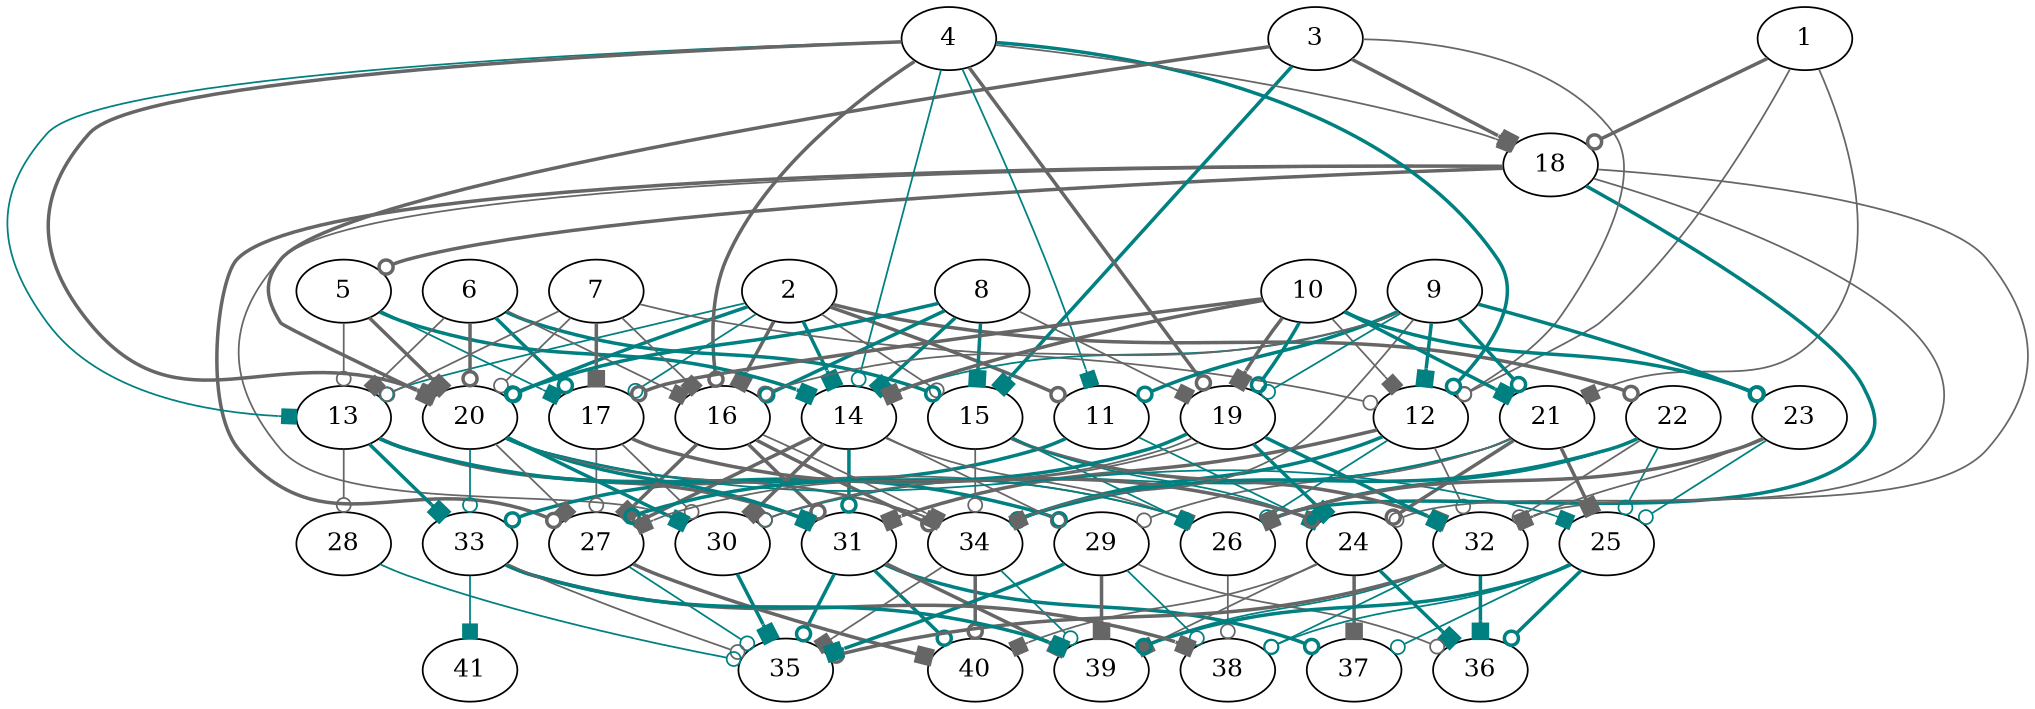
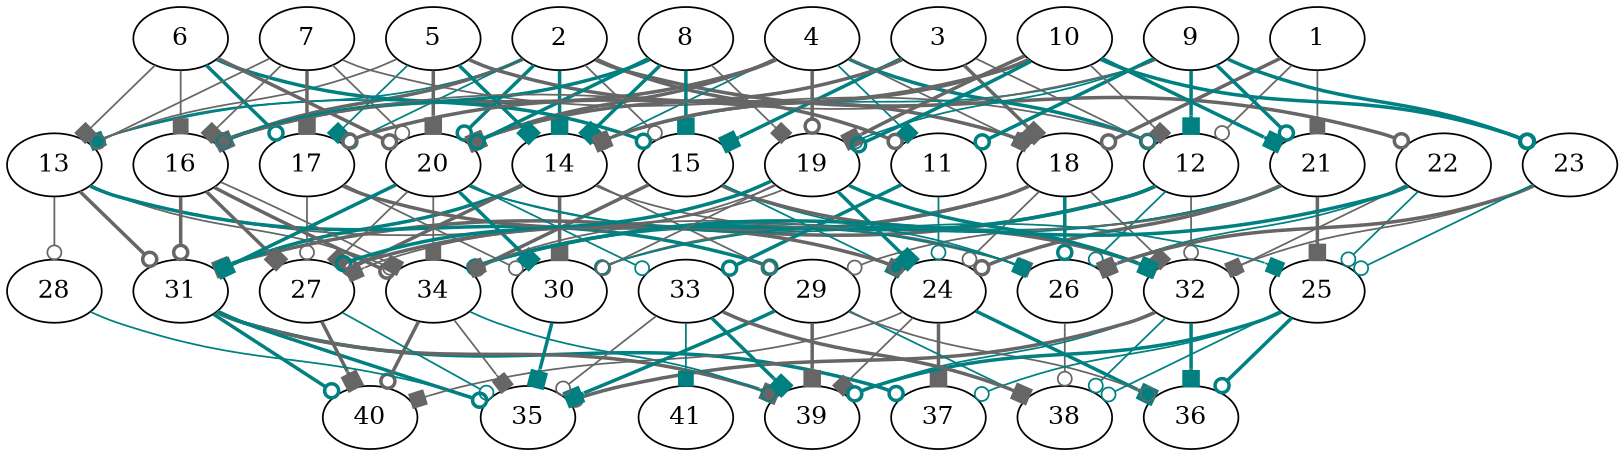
(946, 196) -> (742, 102)
(1316, 429) -> (632, 227)
(400, 474) -> none
(975, 474) -> (603, 207)
